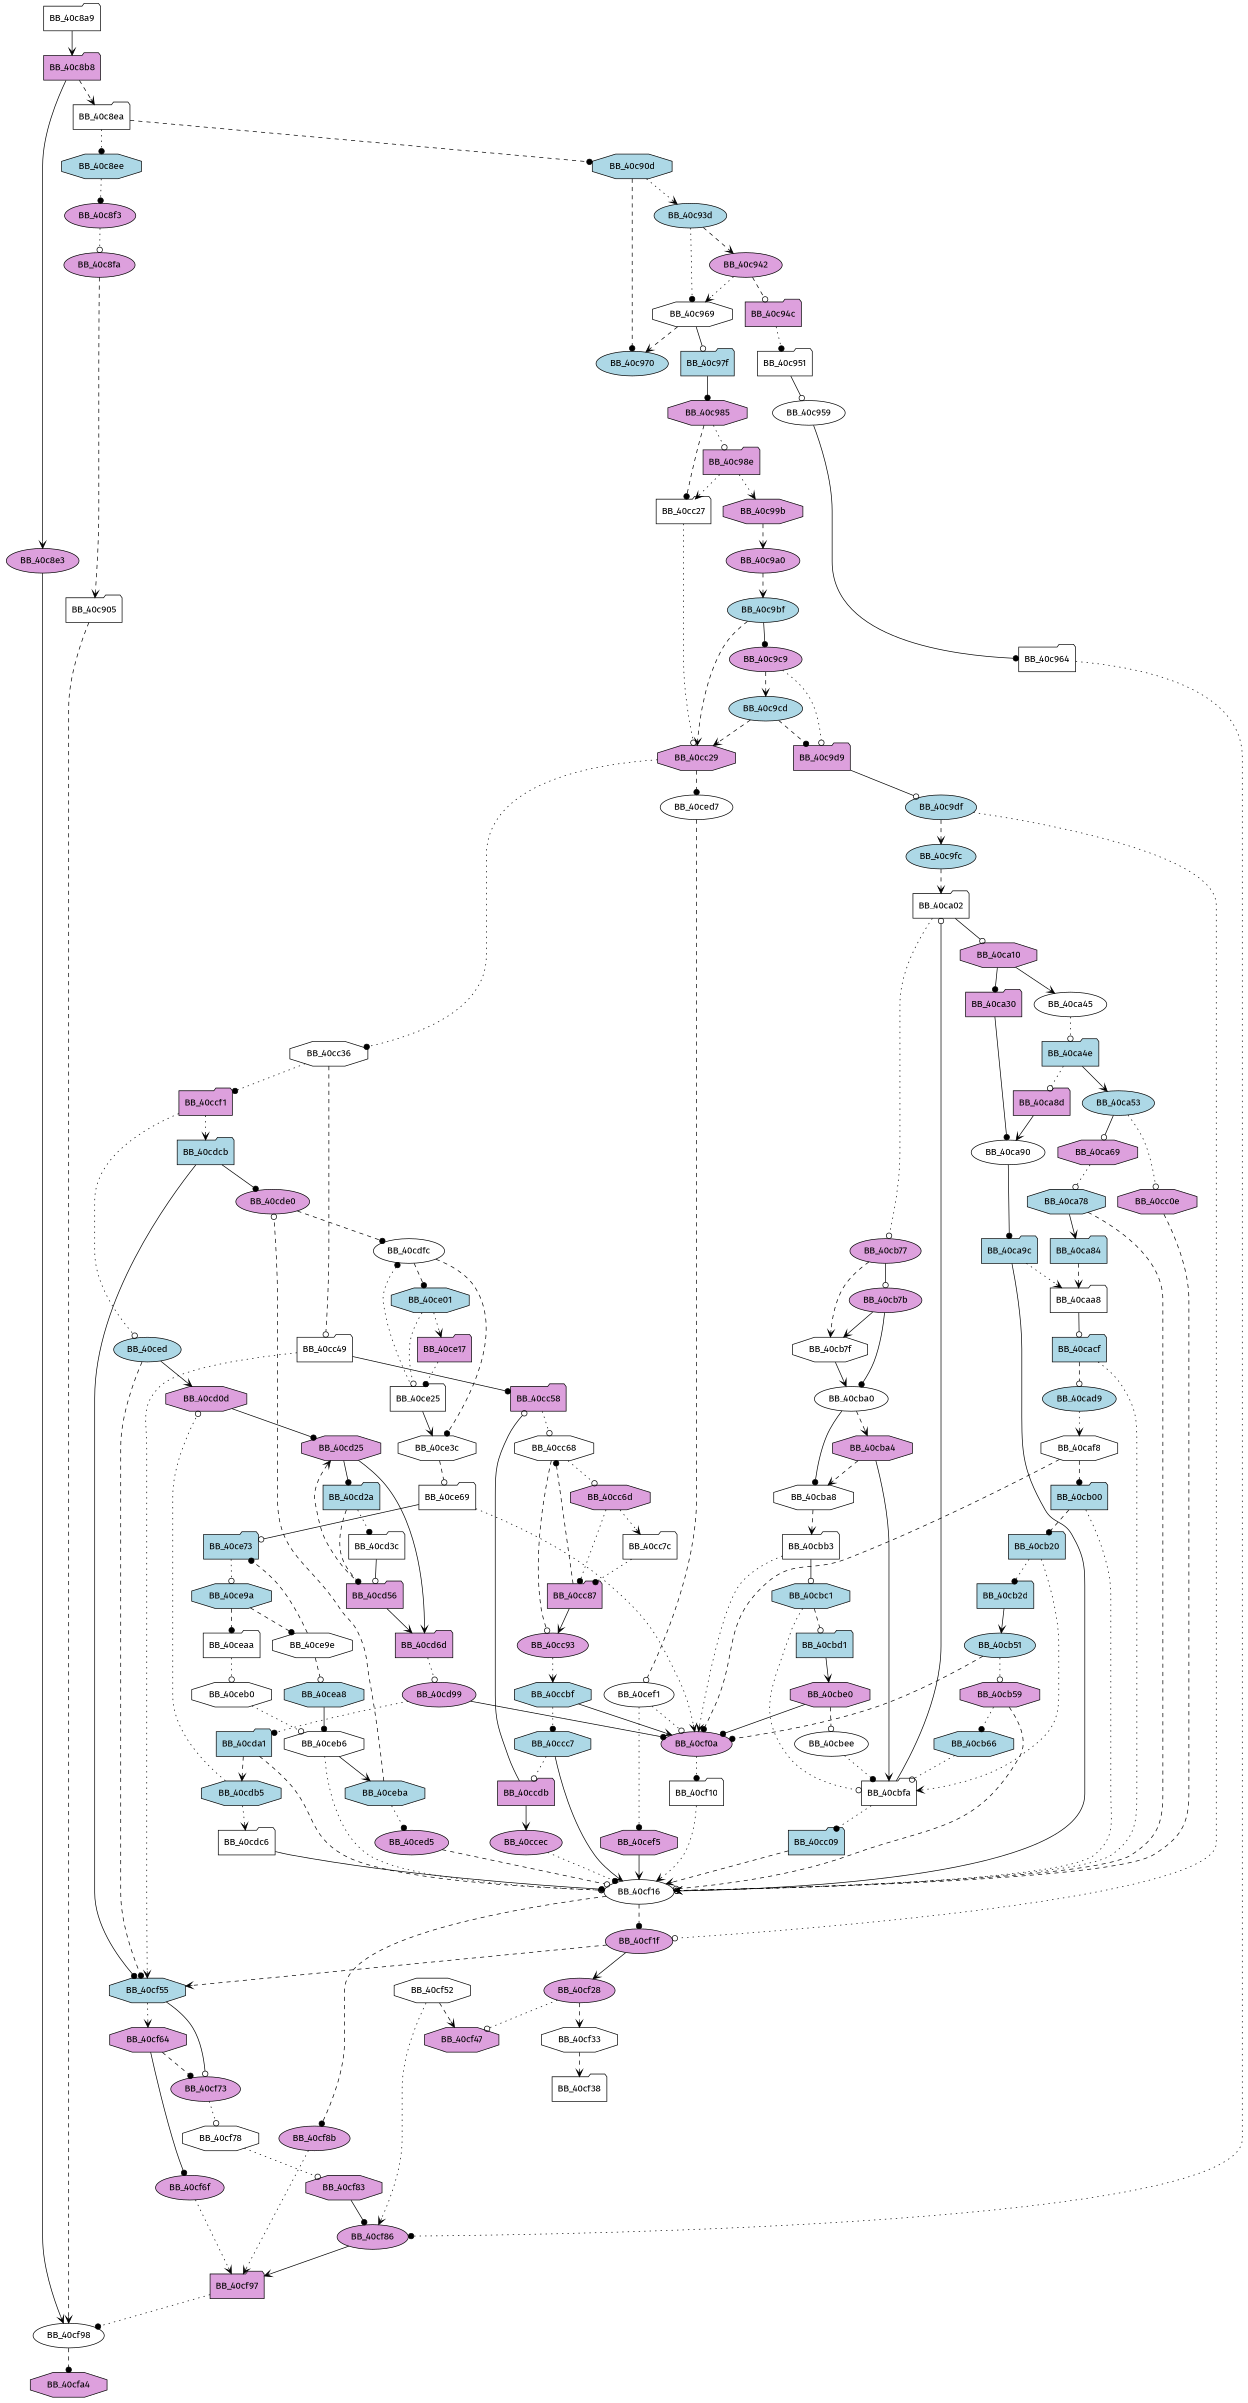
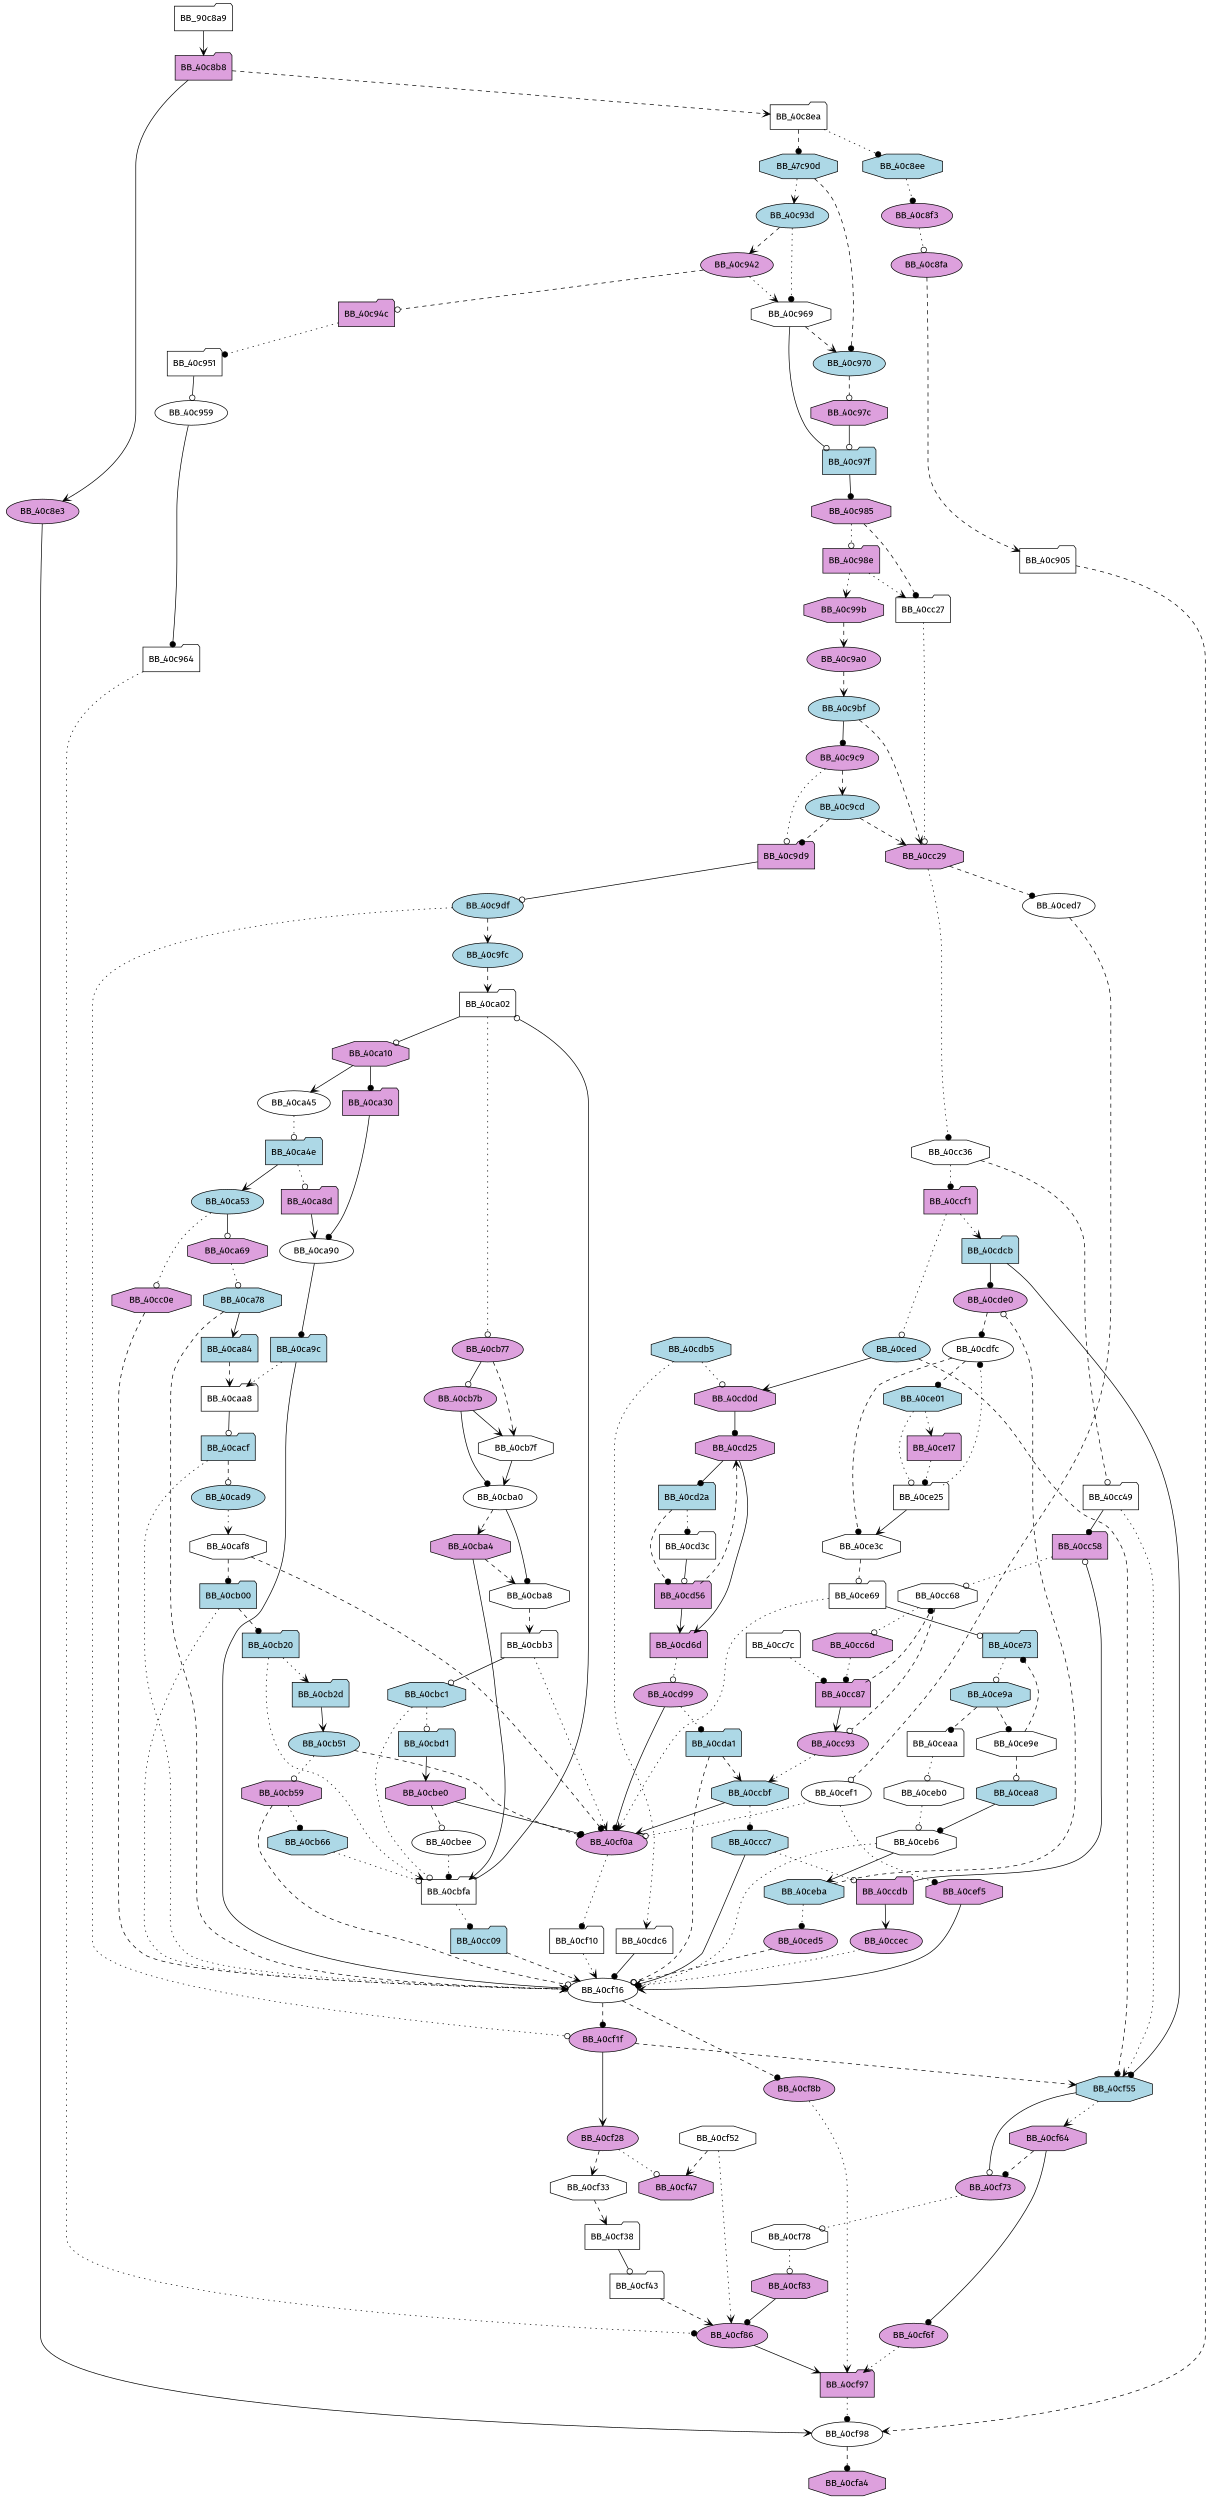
(72, 18) -> (204, 18)
(632, 166) -> (799, 166)
none -> (849, 413)
(628, 1520) -> none
(1023, 1569) -> (293, 1668)
(817, 1618) -> (427, 1717)
(243, 1765) -> (730, 1766)
none -> (637, 2286)
